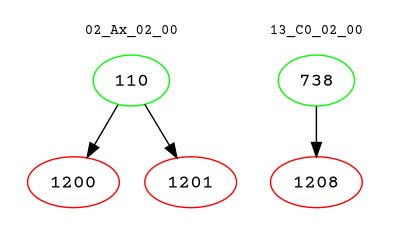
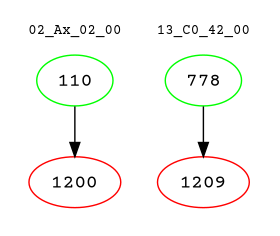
(317, 30) -> (204, 30)
(316, 81) -> (203, 81)
(191, 182) -> none
(316, 182) -> (203, 182)
